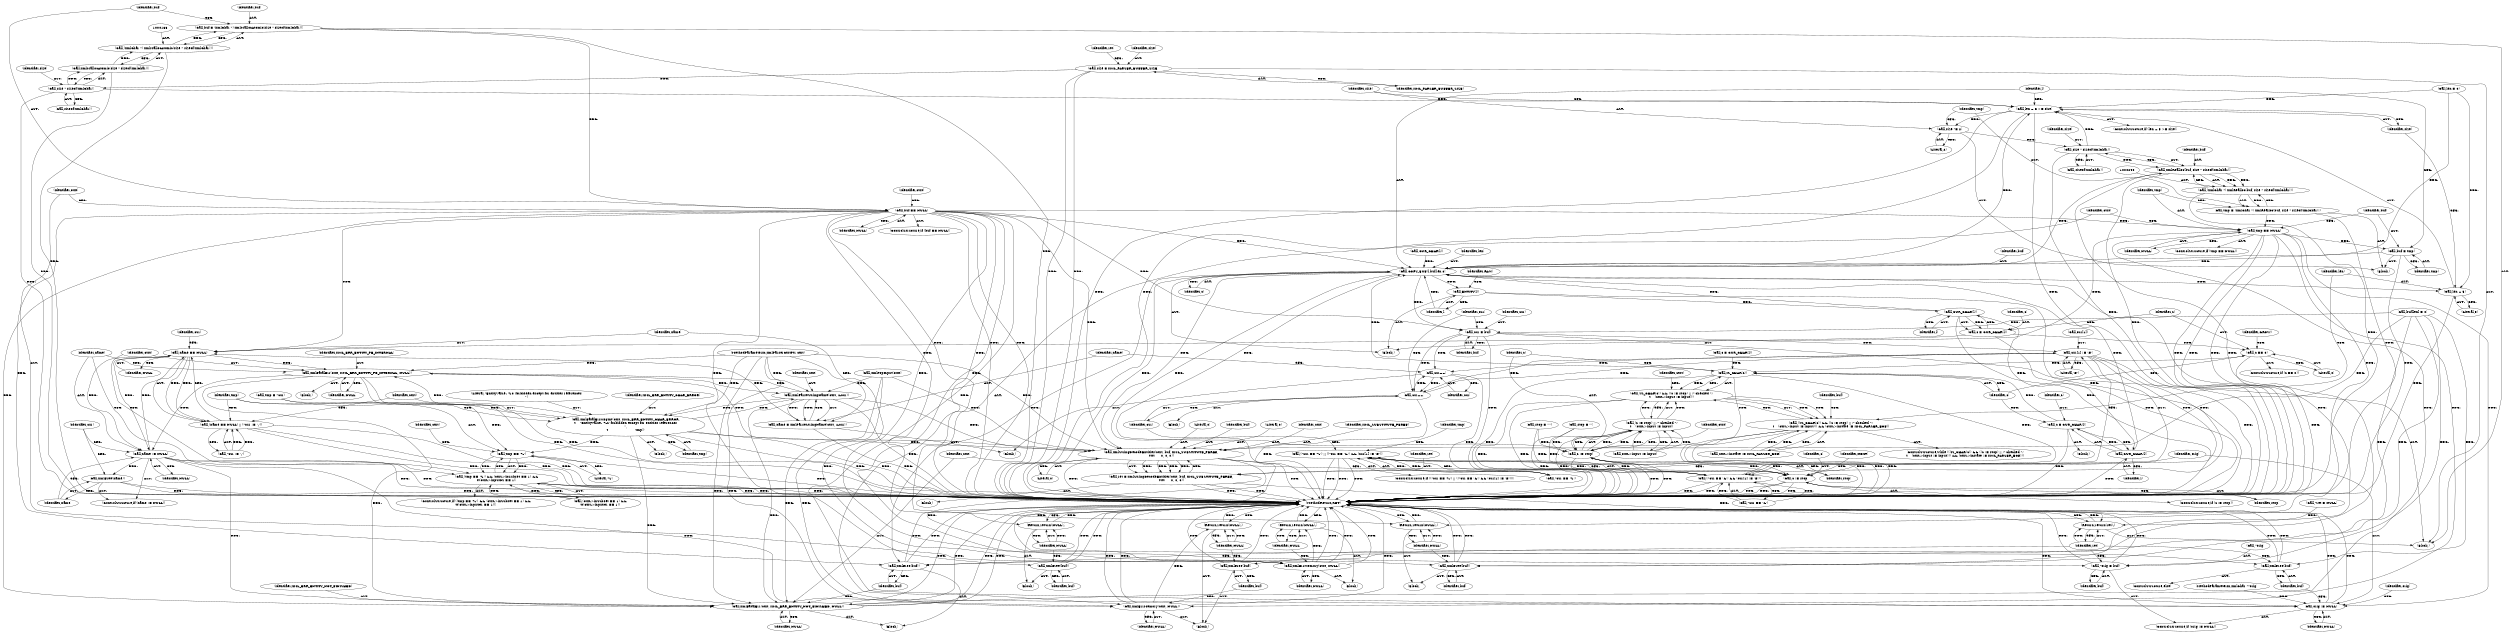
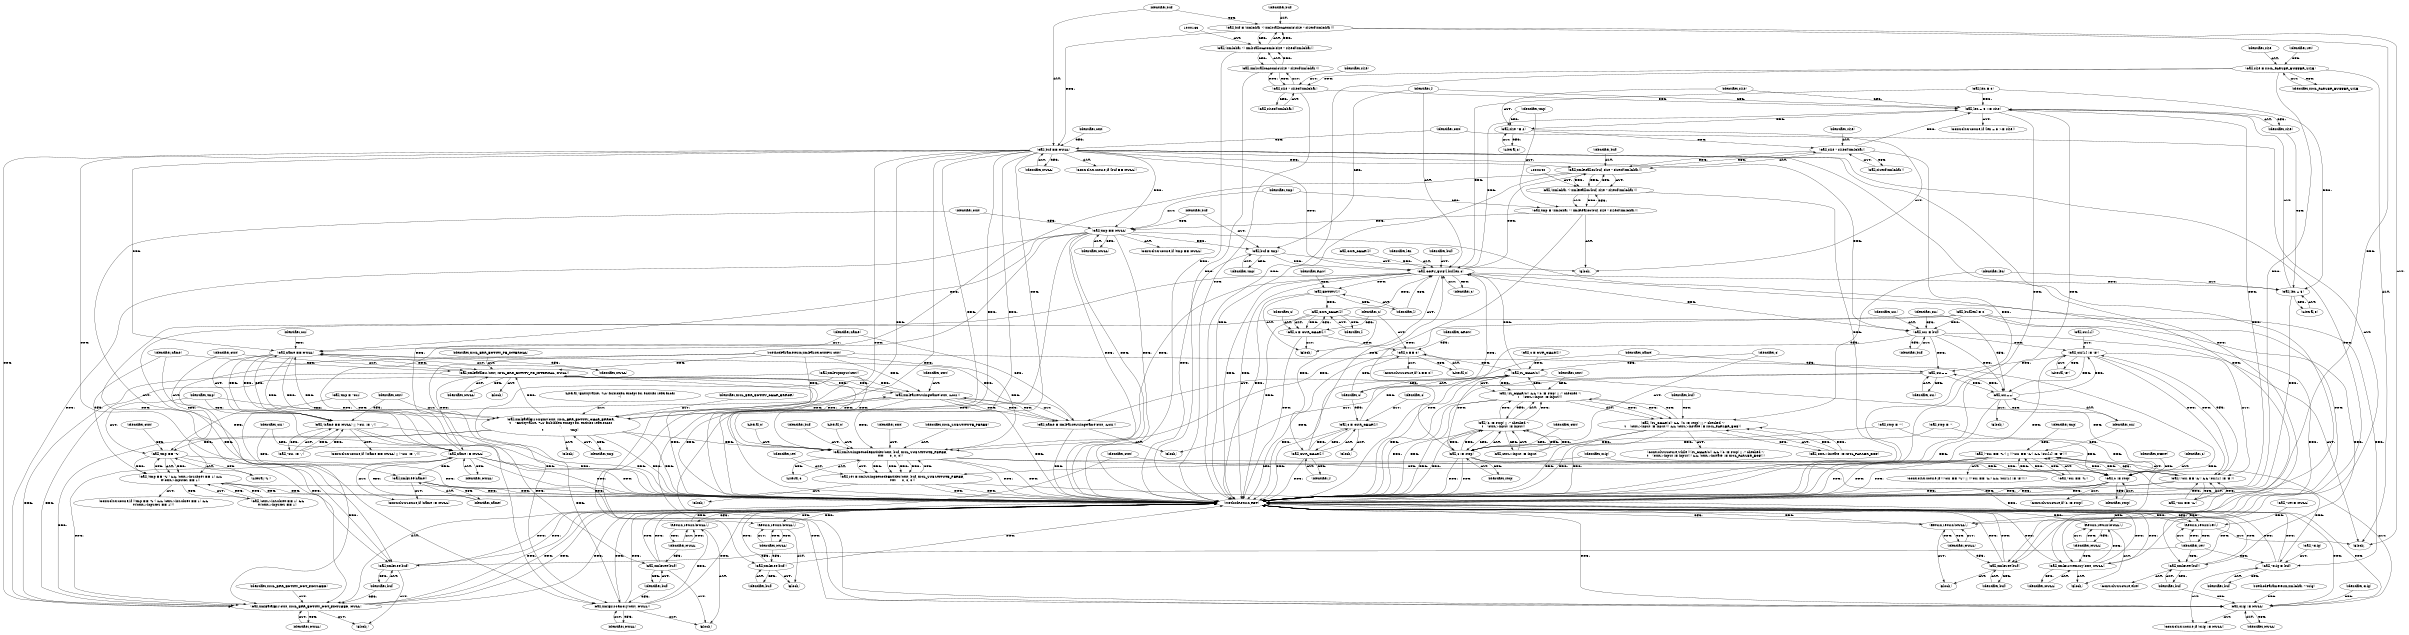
none -> (1322, 163)
none -> (376, 454)
